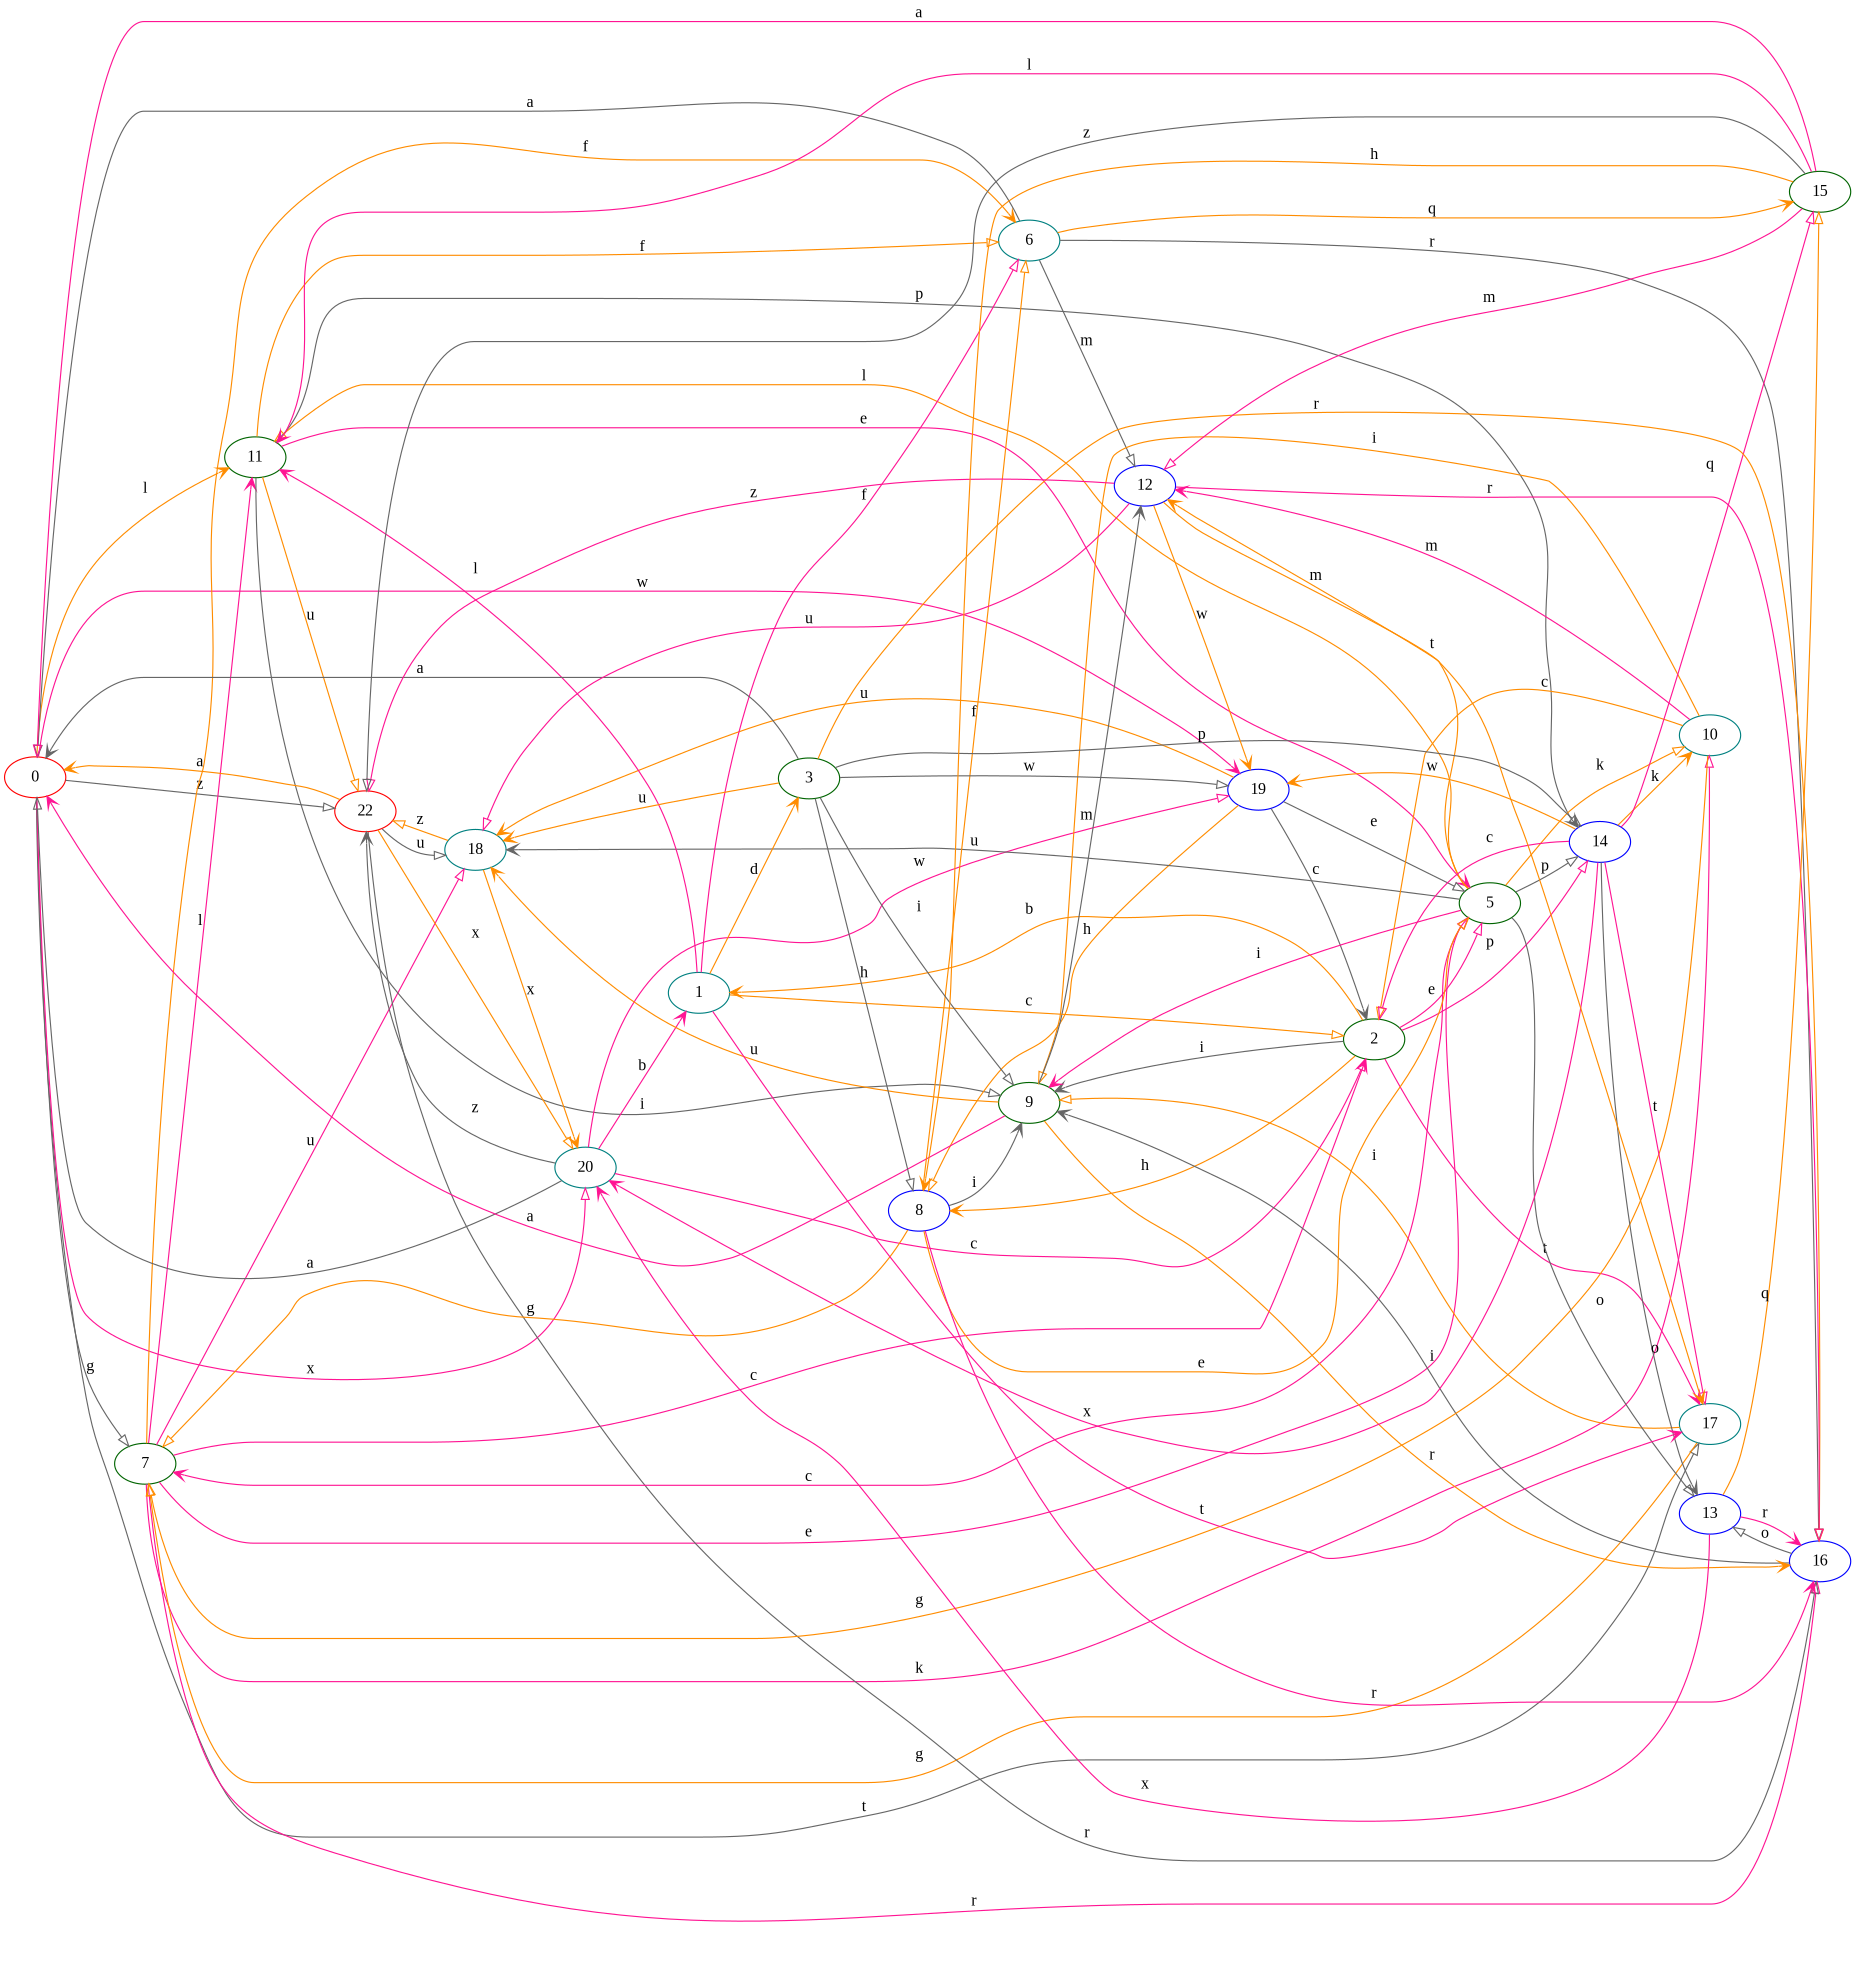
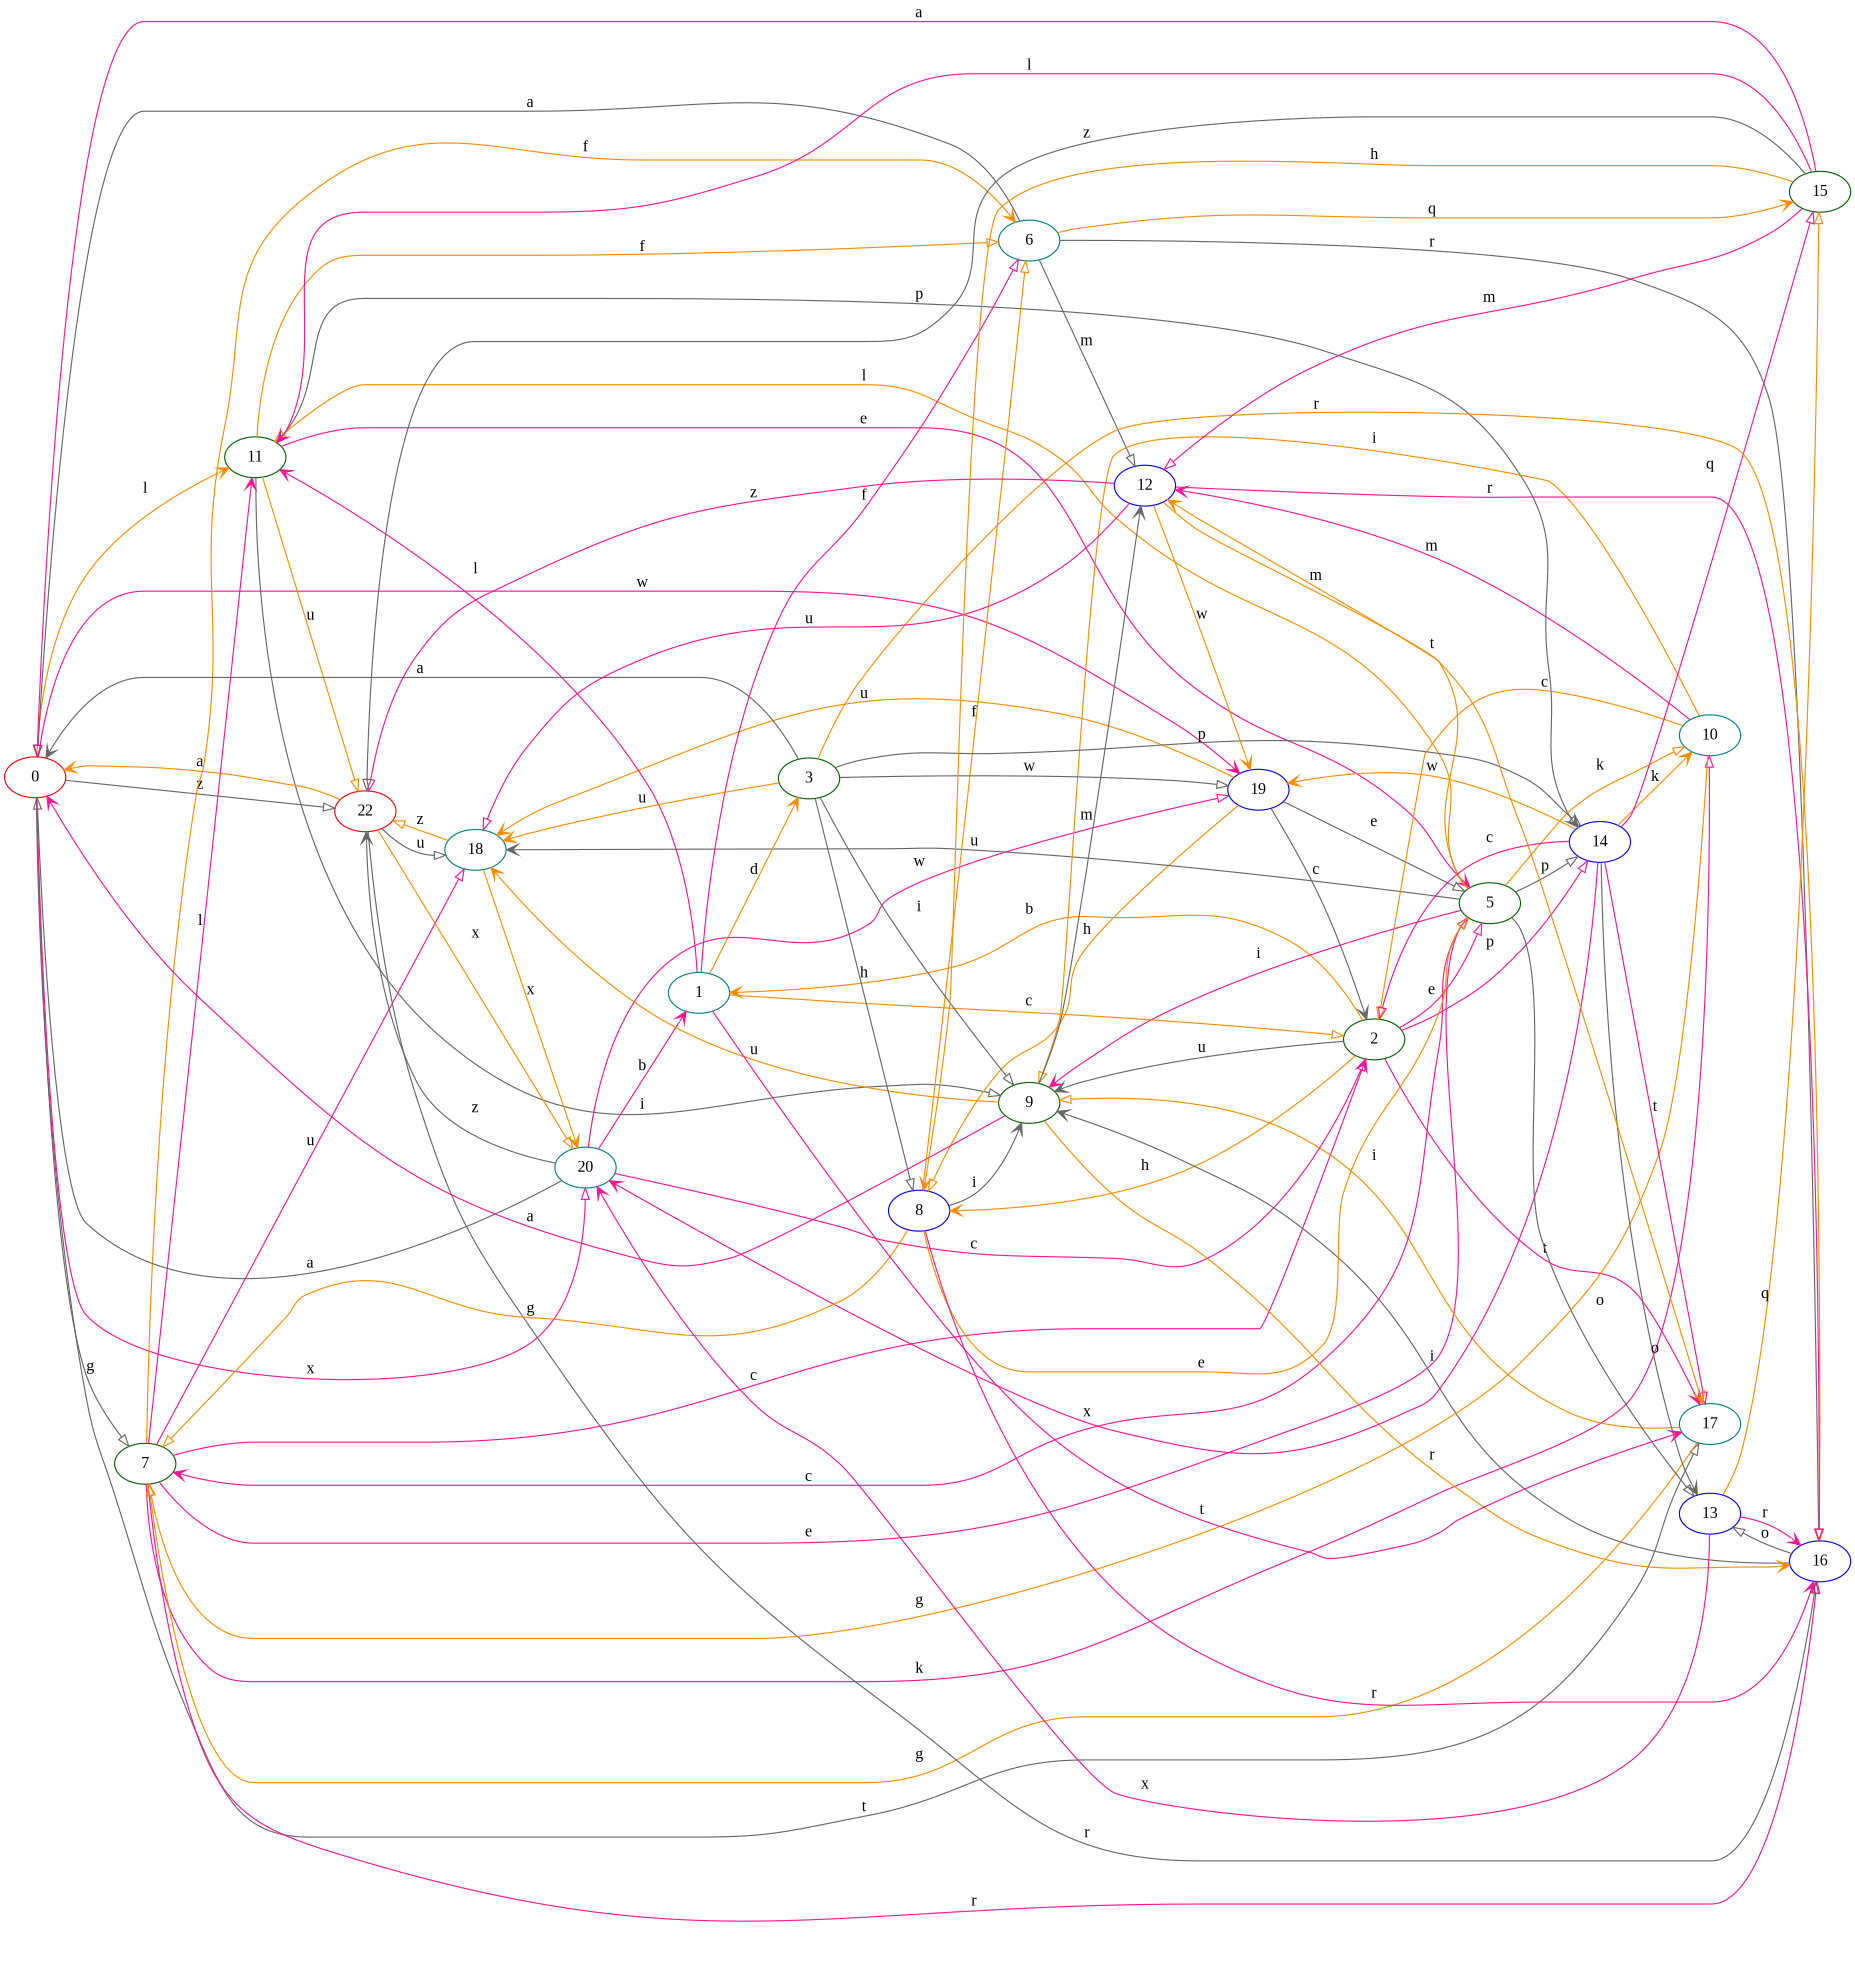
(1202, 1048) -> (1202, 1048)
